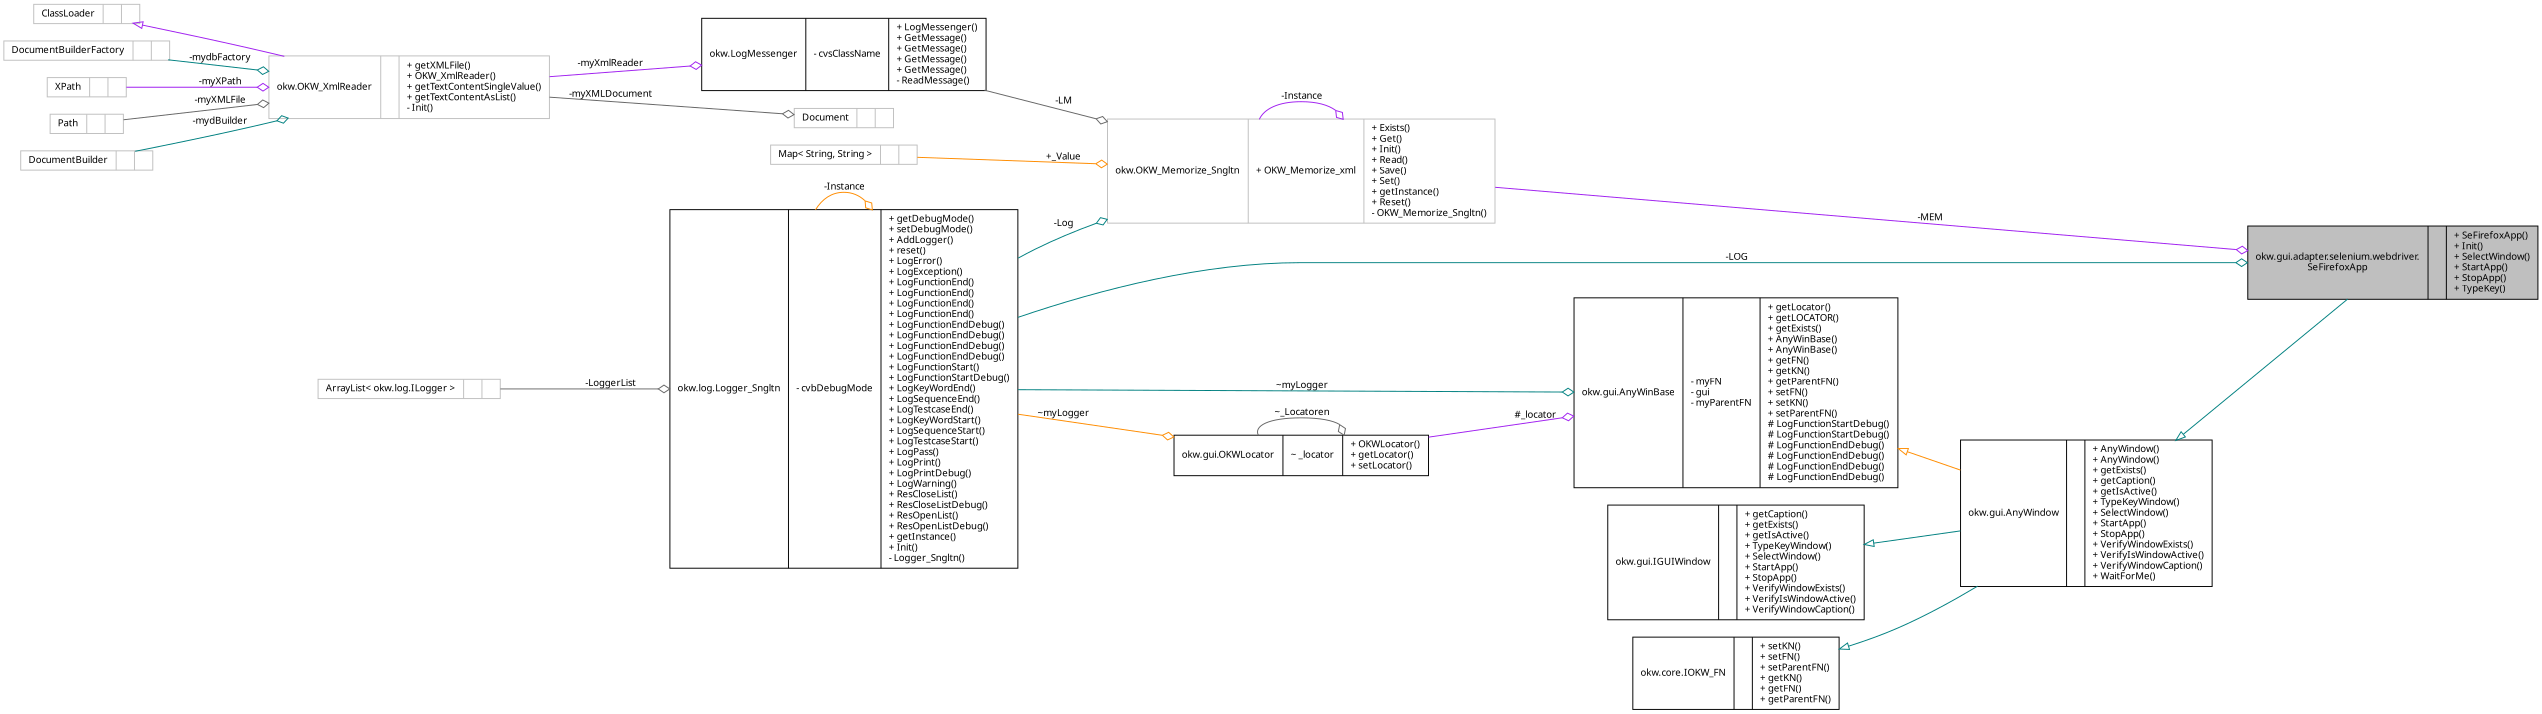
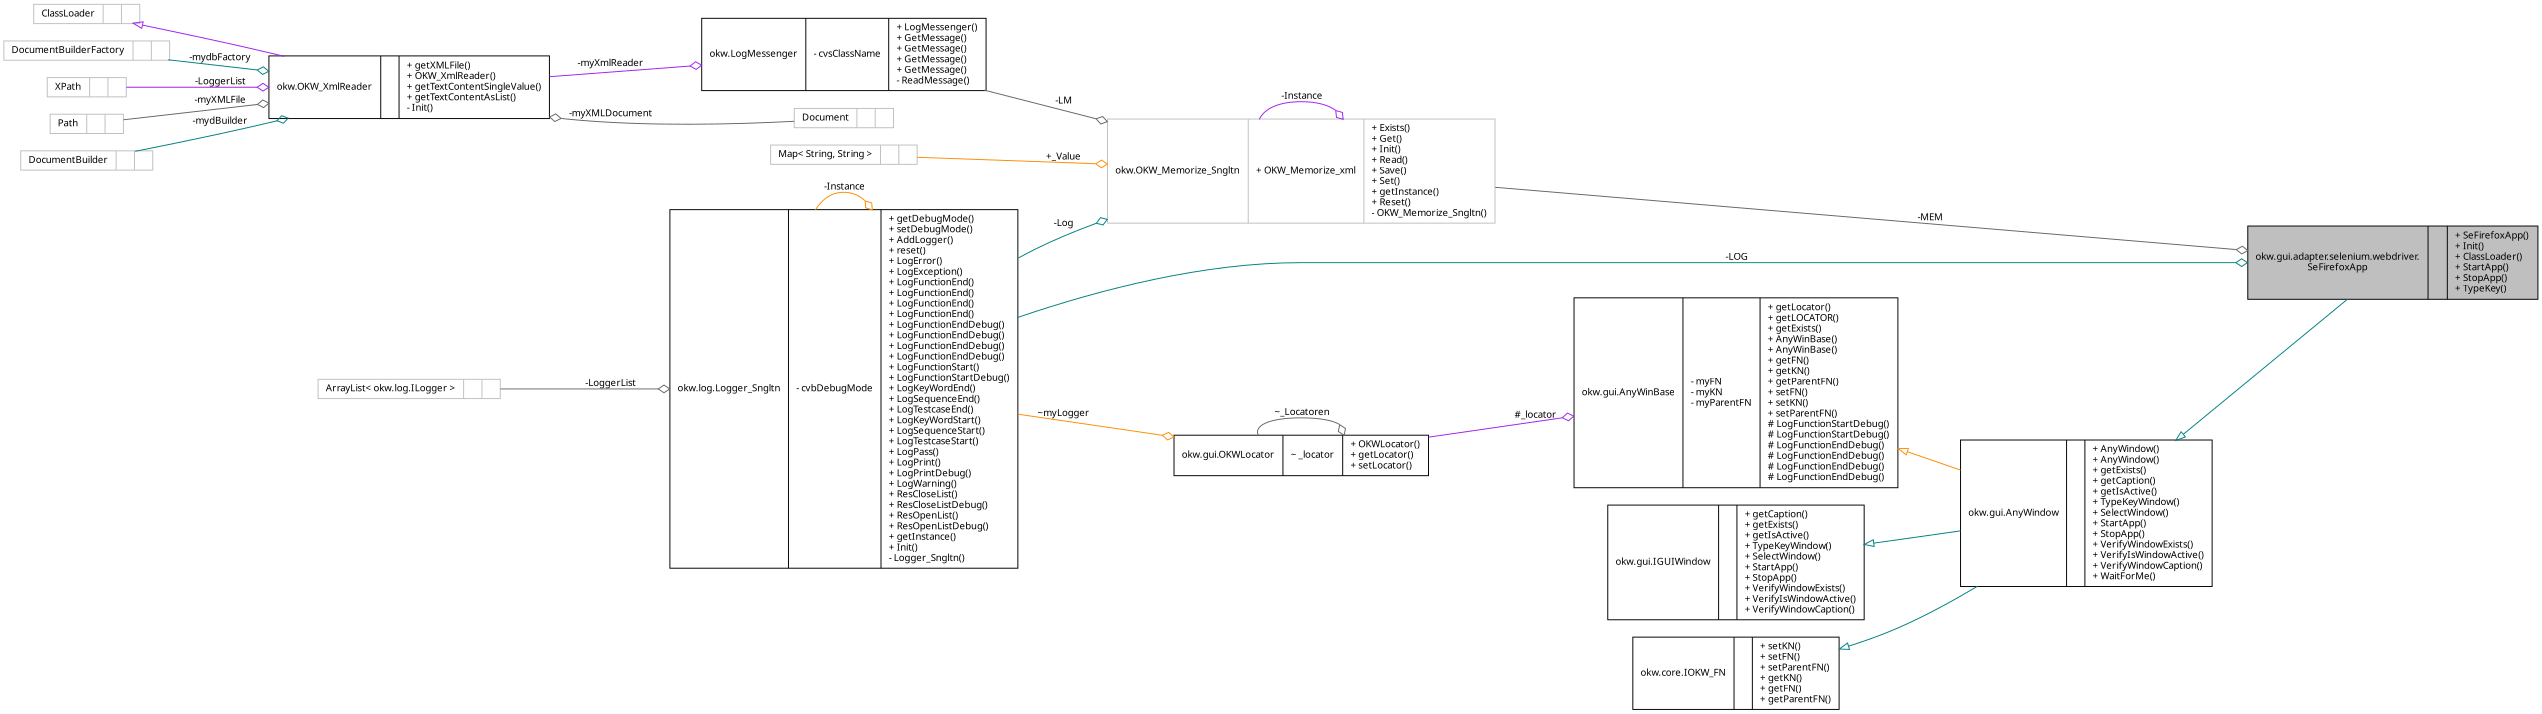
(219, 82) -> (219, 82)
(409, 87) -> (409, 87)
(666, 105) -> (678, 124)
(1866, 218) -> (1866, 218)
(2492, 257) -> (2489, 257)
(1290, 391) -> none
(1700, 392) -> (1707, 392)
